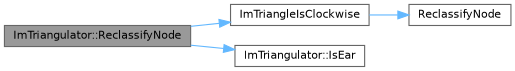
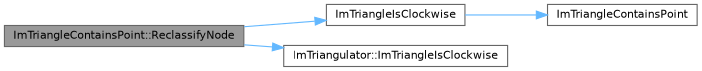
(460, 15) -> (622, 15)
(98, 36) -> (124, 36)
(300, 56) -> (396, 56)
